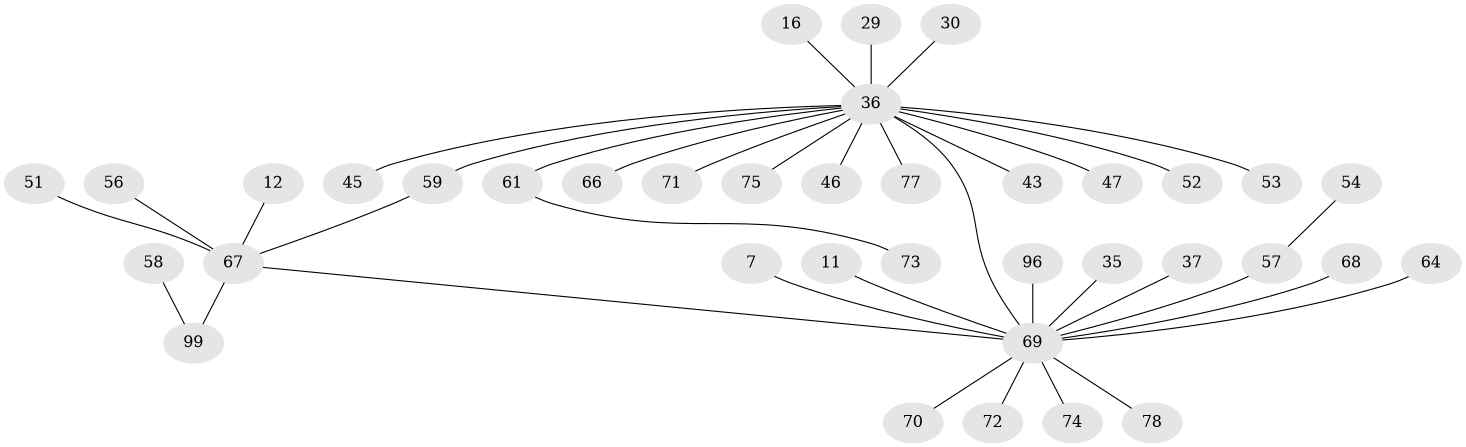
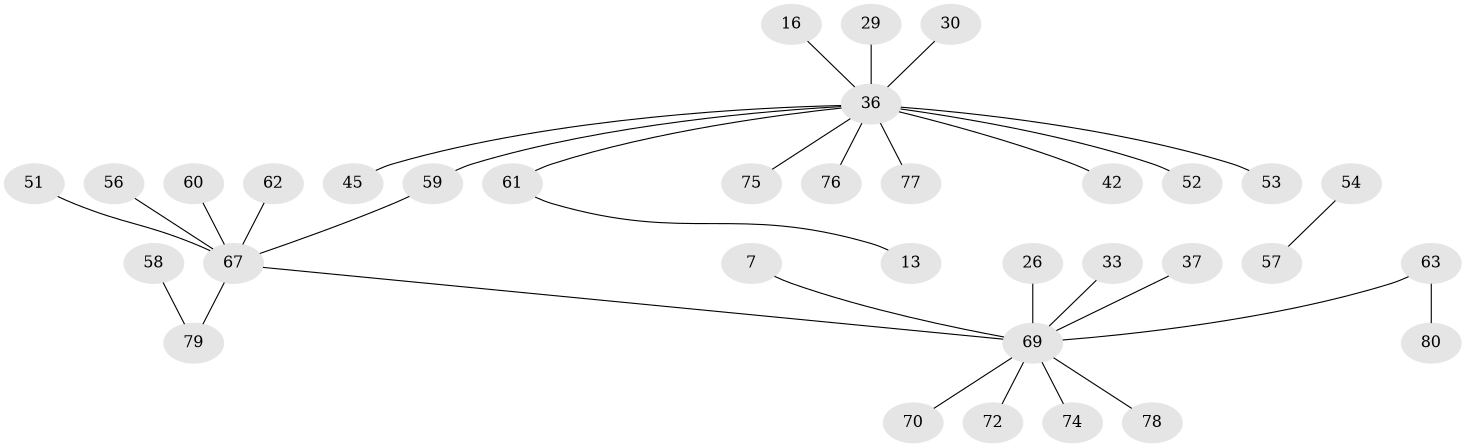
none -> (194, 184)
(273, 184) -> (273, 184)
(592, 184) -> none
(672, 184) -> none
(831, 184) -> (831, 184)
(1033, 184) -> none
(1112, 184) -> (1112, 184)
(973, 210) -> none
(831, 263) -> none
(911, 263) -> (911, 263)
(1033, 263) -> (1033, 263)
(1112, 263) -> (1112, 263)
(1352, 263) -> none
(1431, 263) -> (1431, 263)
(1156, 309) -> none
(194, 343) -> (194, 343)
none -> (1431, 343)
